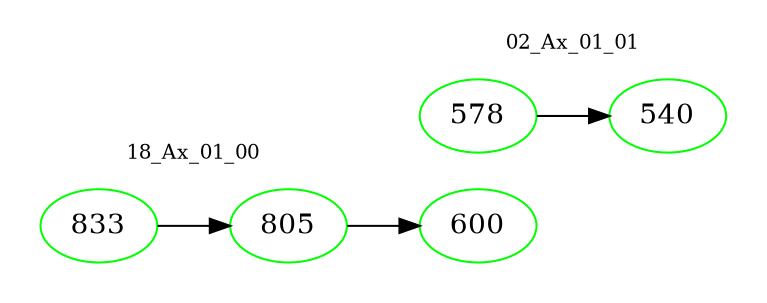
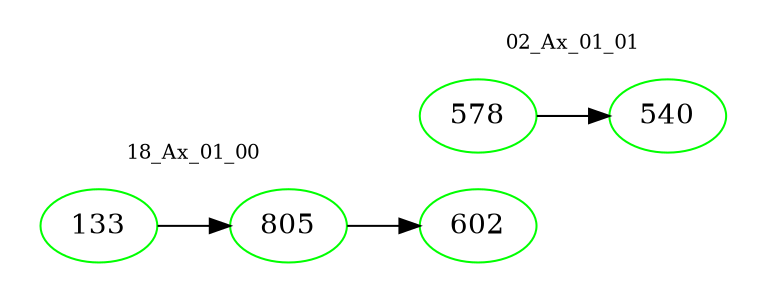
(99, 226) -> (99, 226)
(478, 226) -> (478, 226)
